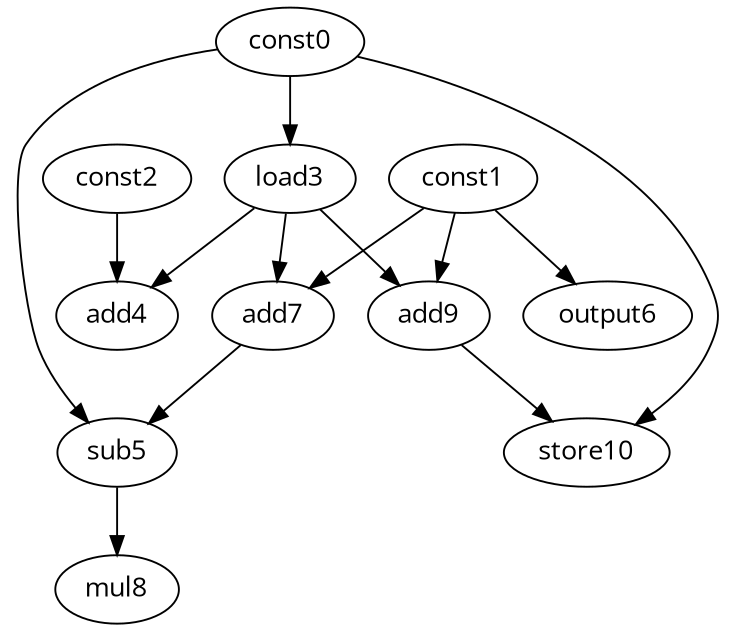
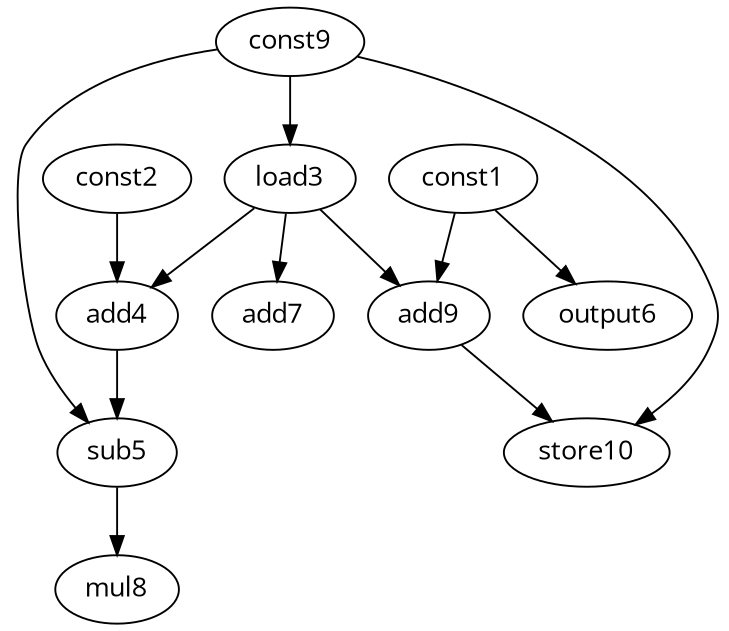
(290, 42) -> (290, 42)
(375, 242) -> none
(202, 378) -> (117, 375)
